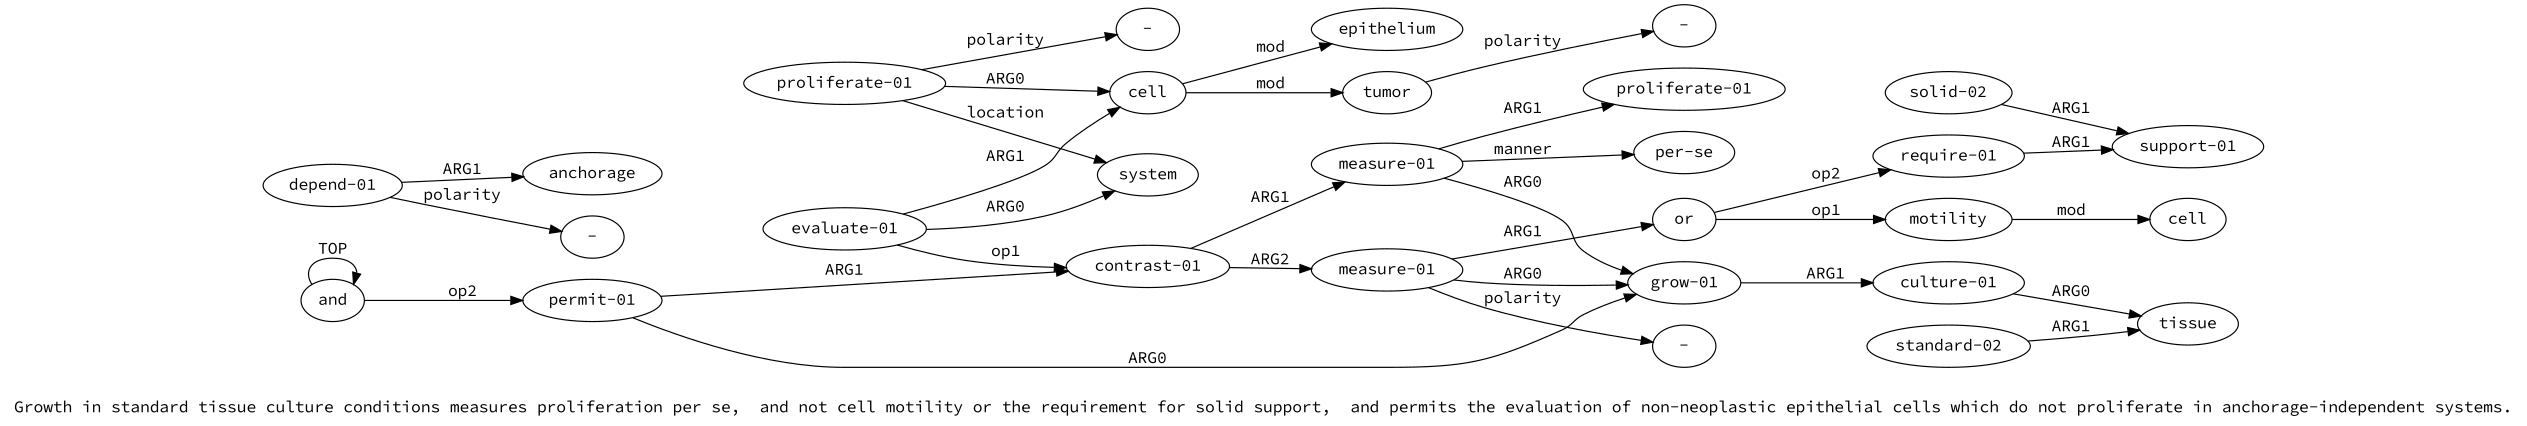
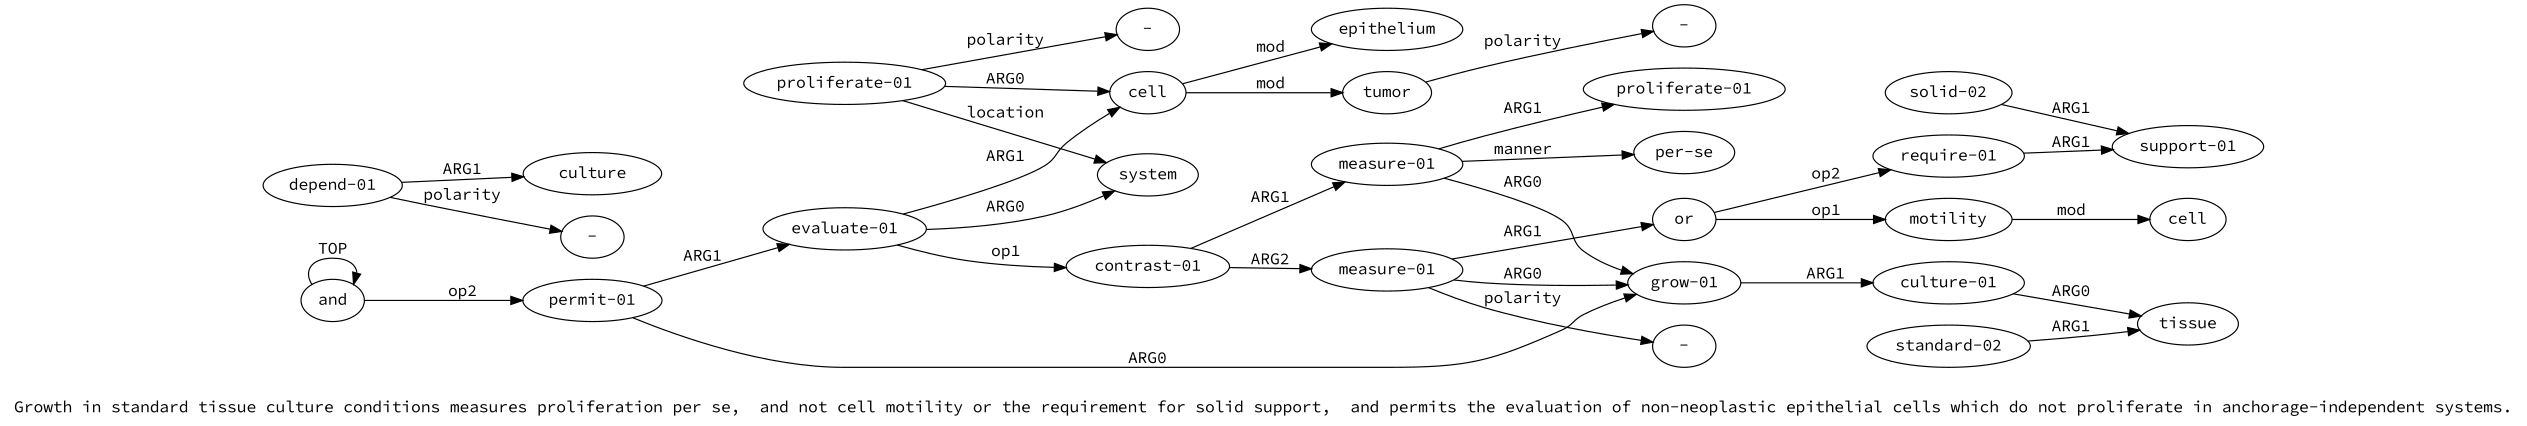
(592, 174) -> (592, 174)
(859, 284) -> (711, 267)
